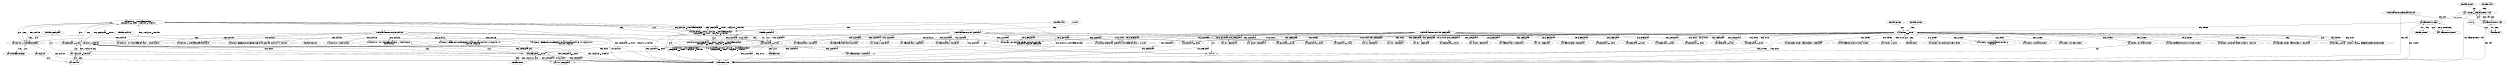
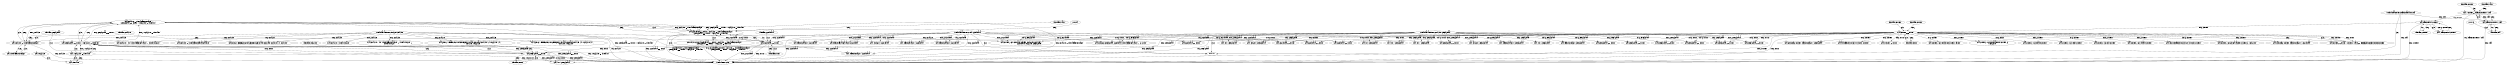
none -> (2105, 43)
(1675, 51) -> (1823, 52)
